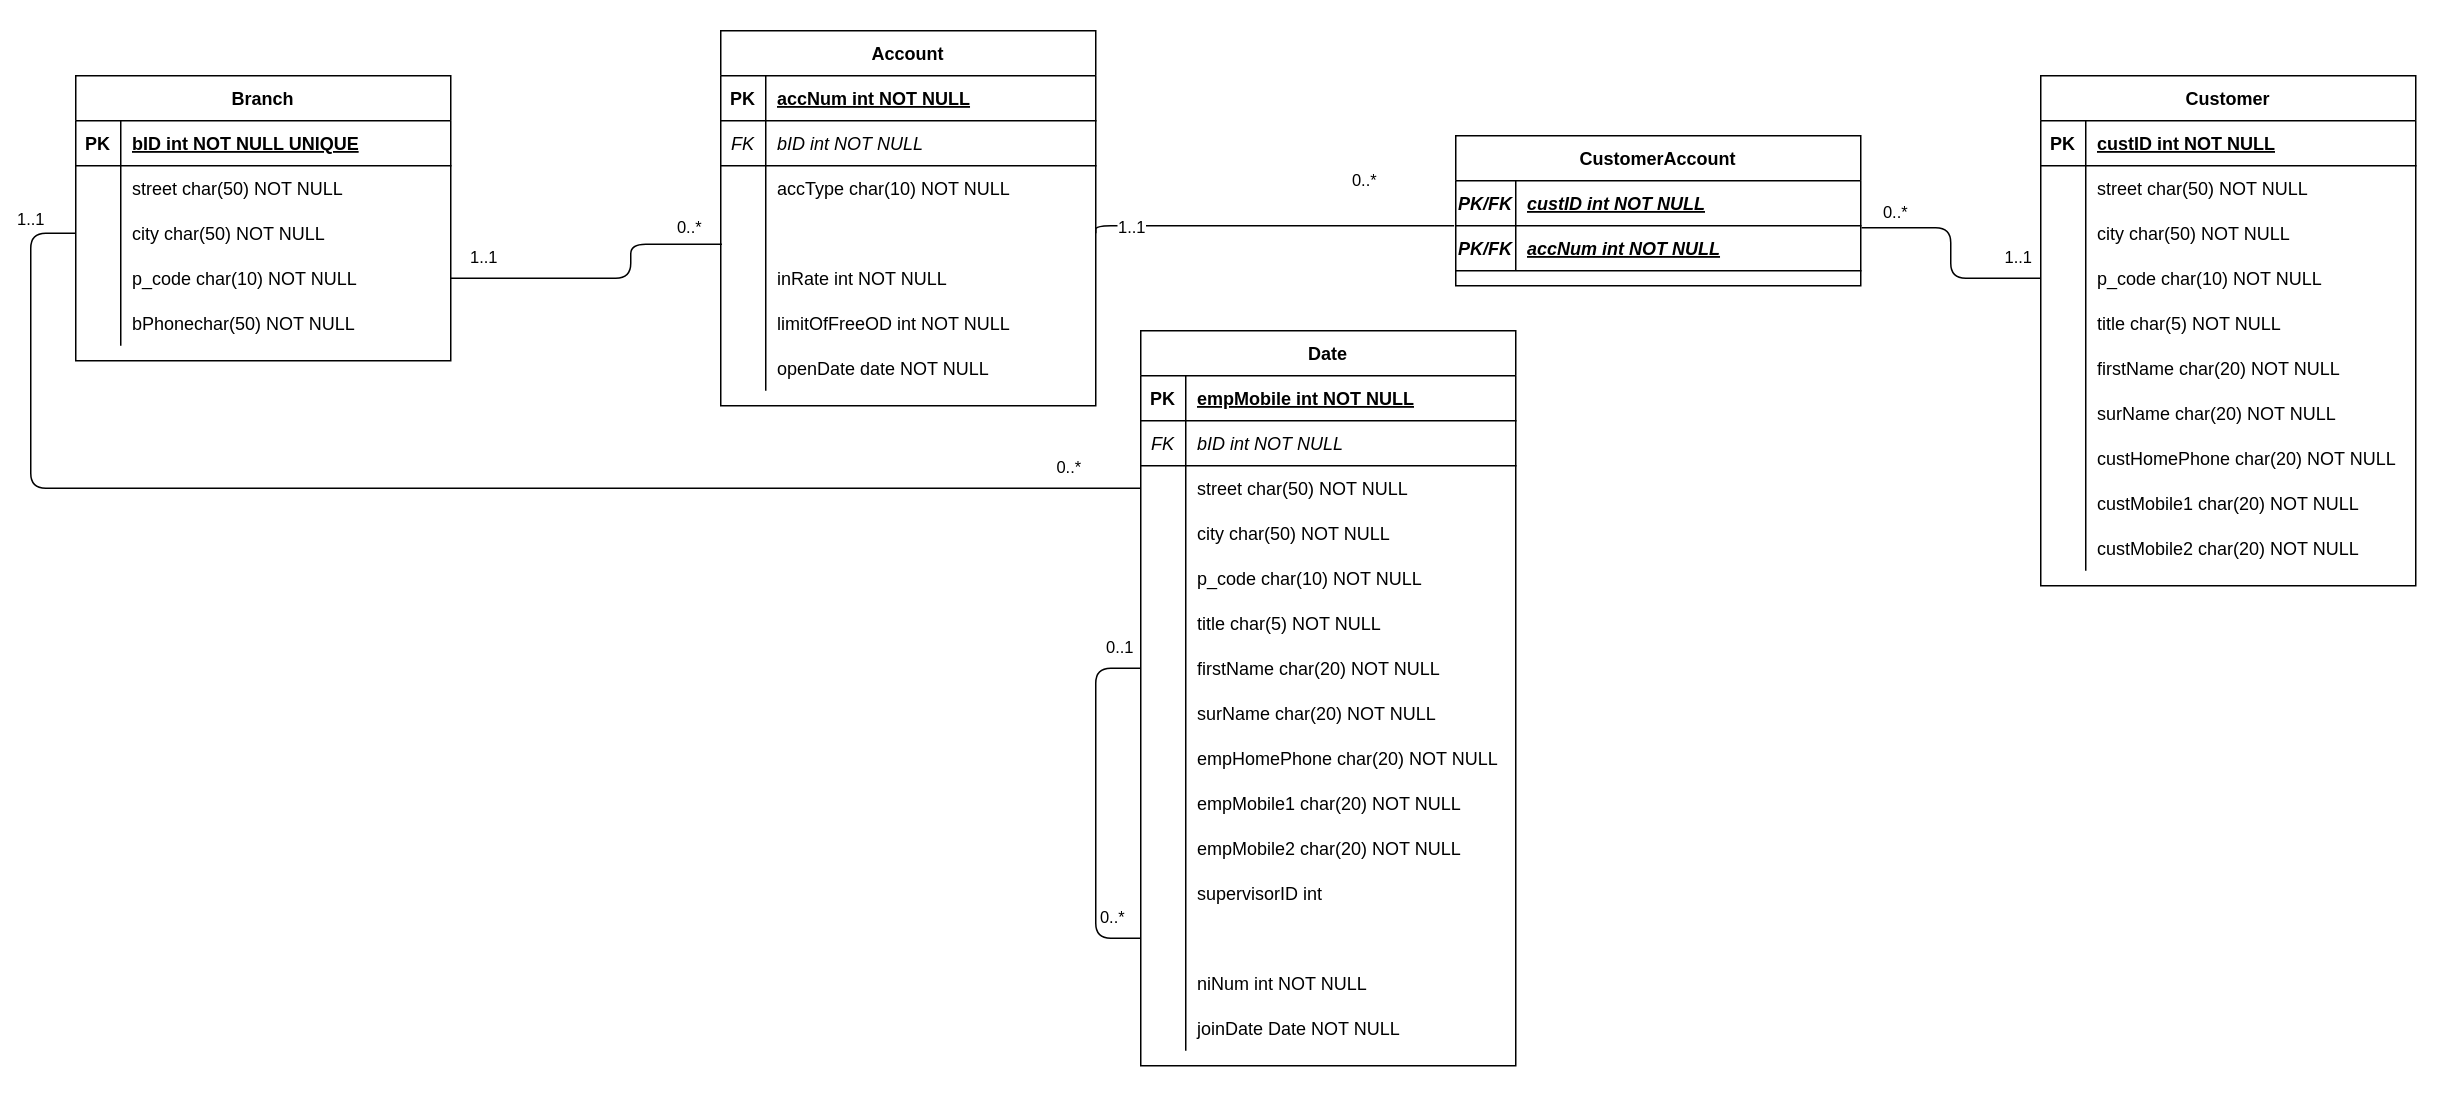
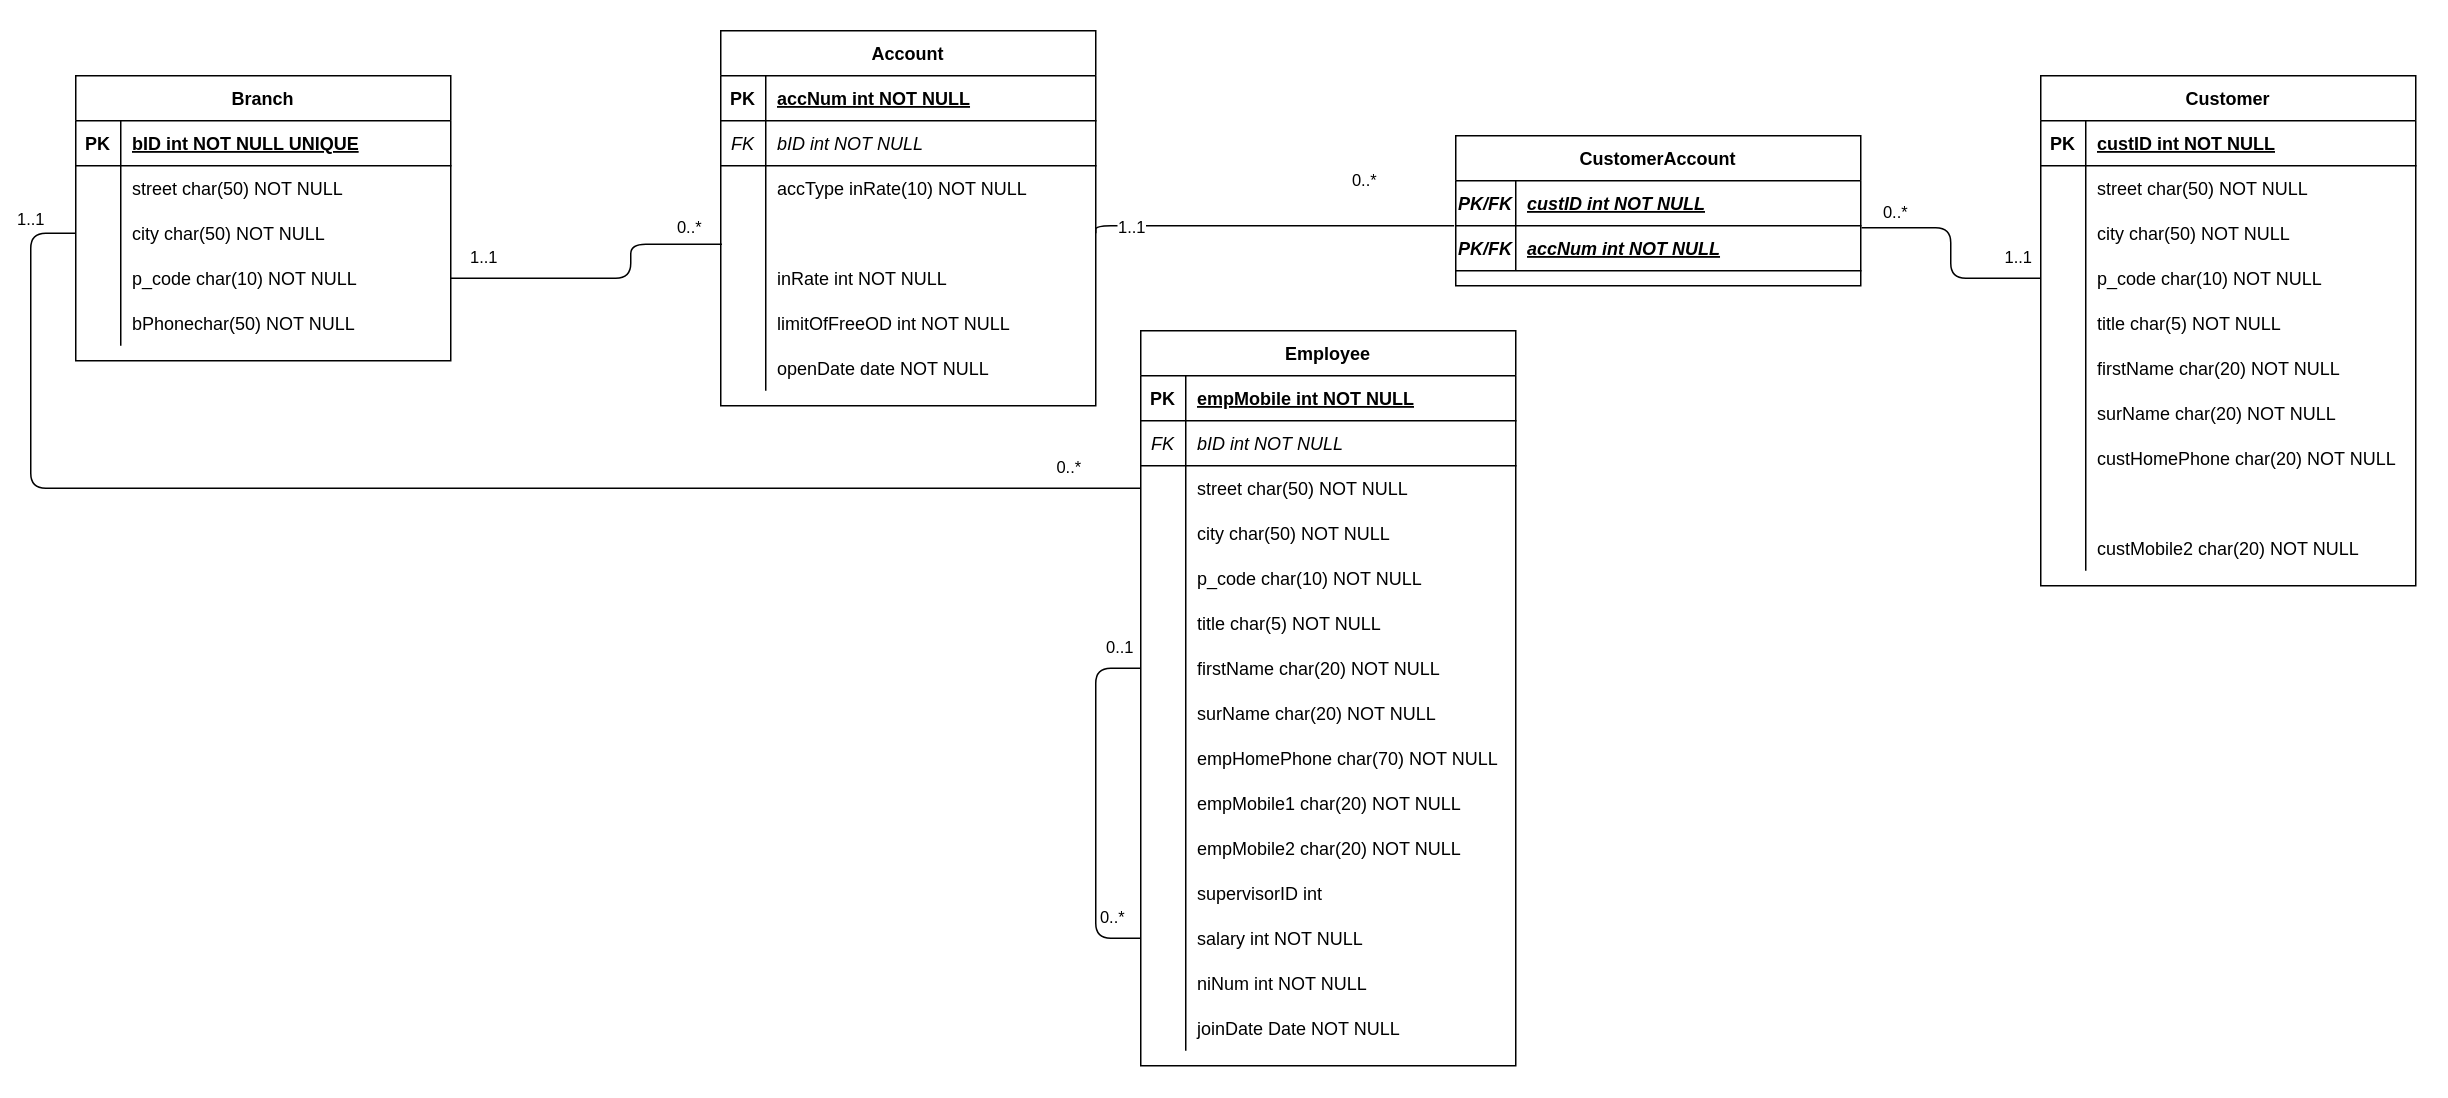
(896, 189) -> (904, 189)
(1328, 354) -> (1328, 354)
(2251, 503) -> none
(1341, 759) -> (1341, 759)
none -> (1351, 938)
